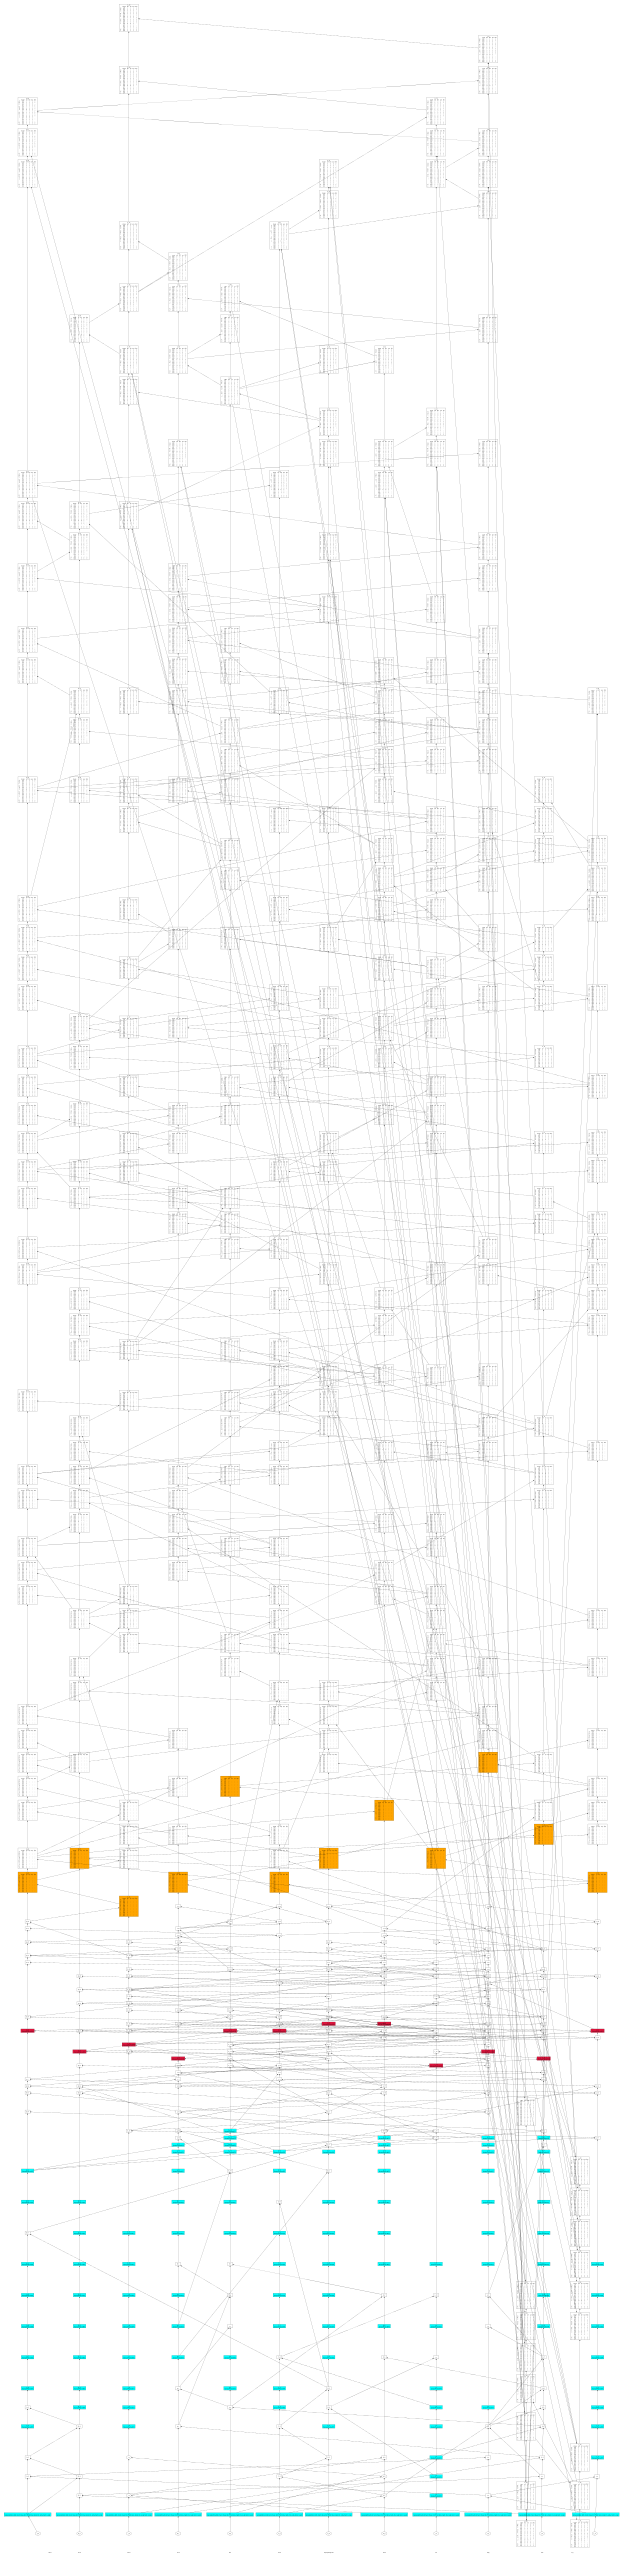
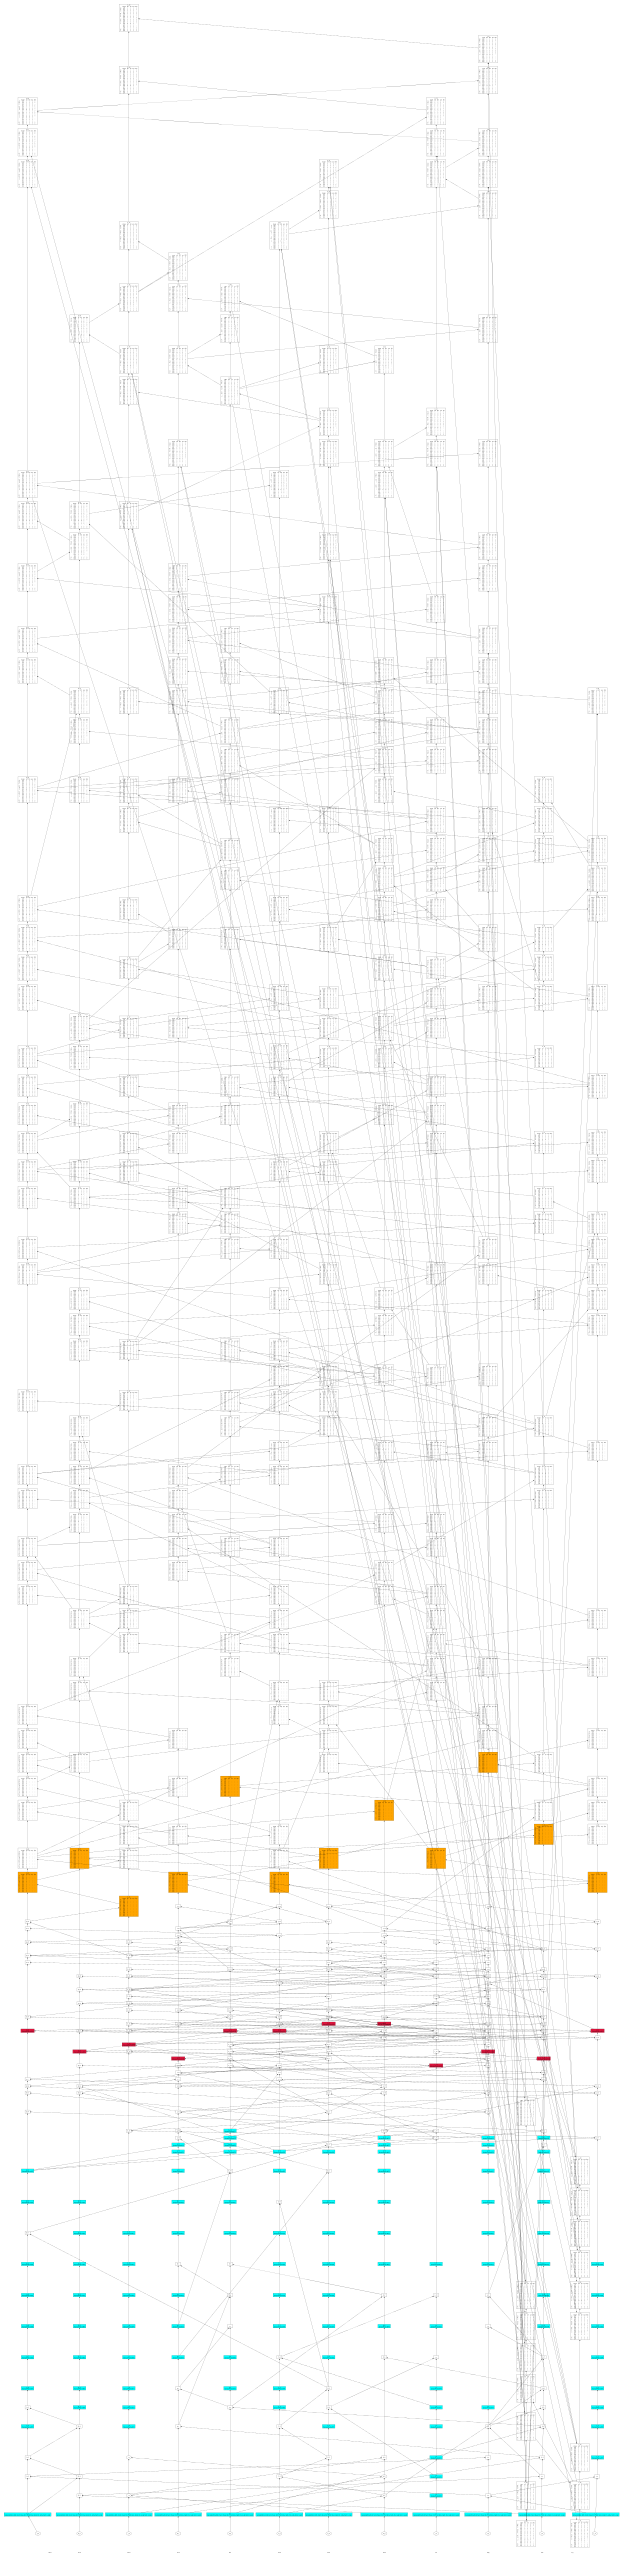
(329, 2553) -> (329, 2553)
